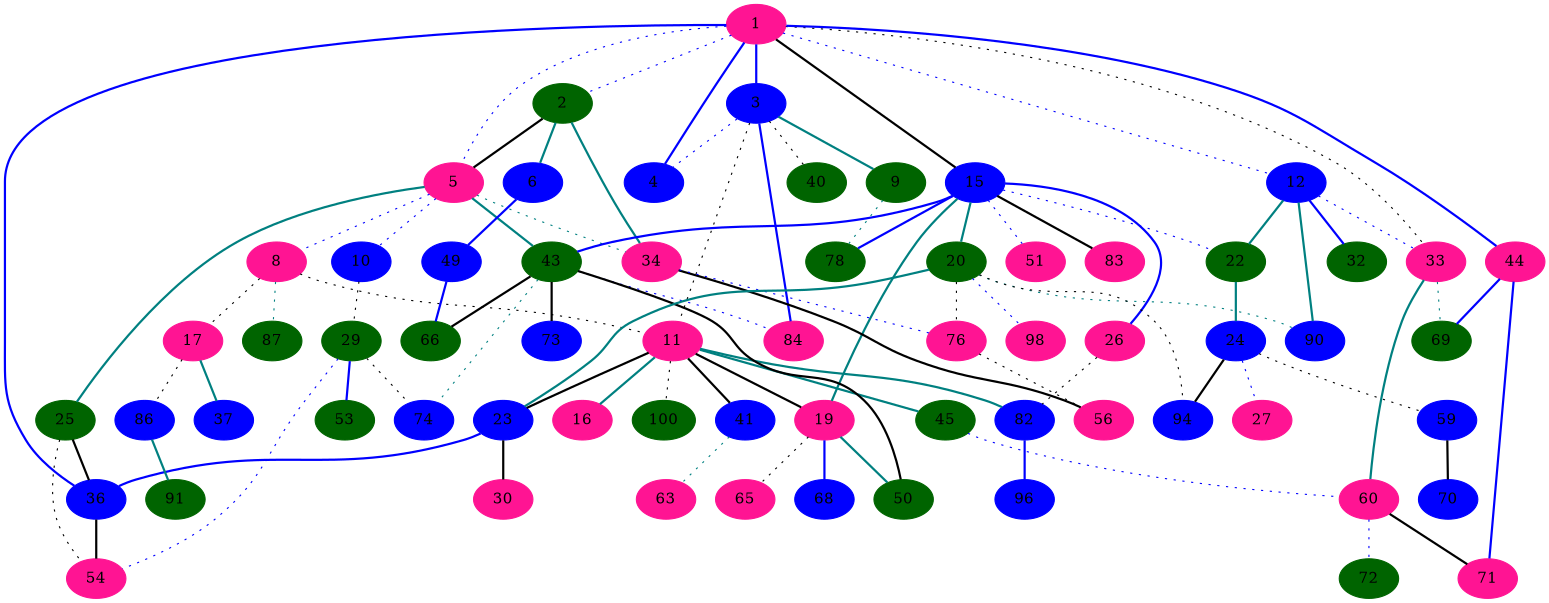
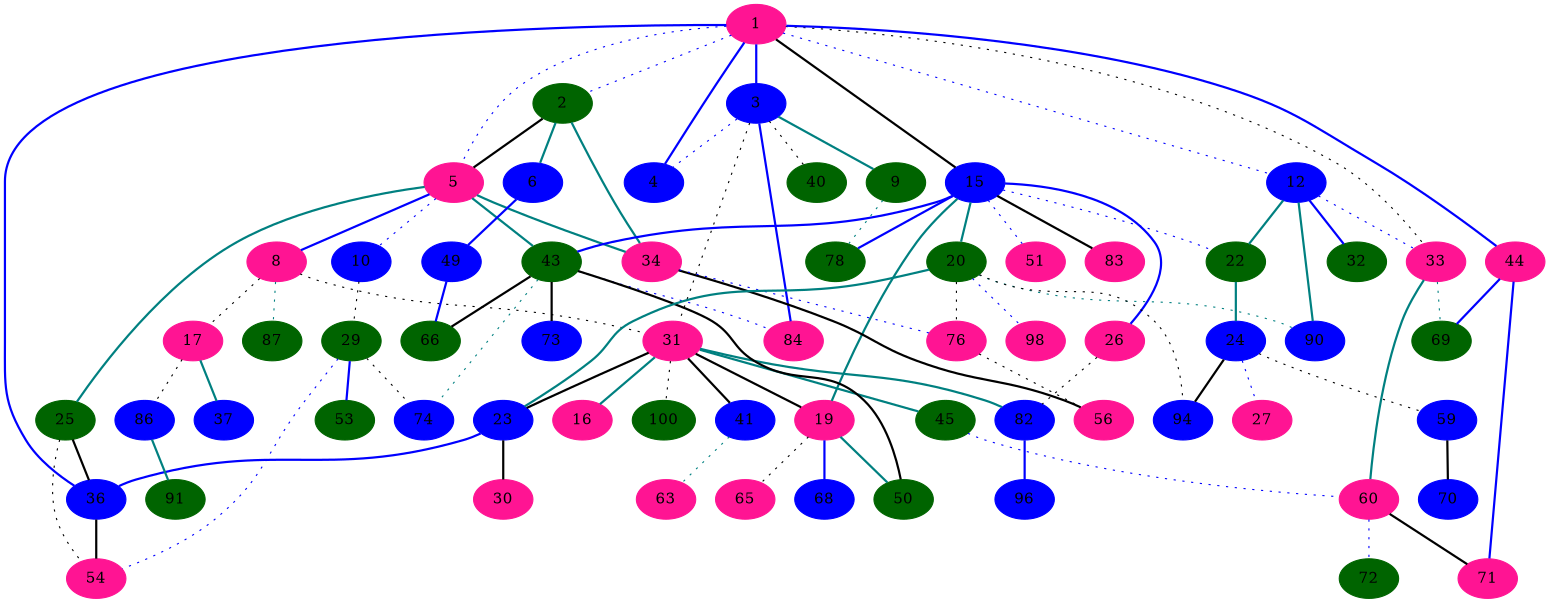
(365, 222) -> (365, 222)
(551, 225) -> (551, 225)
(673, 341) -> (673, 341)
